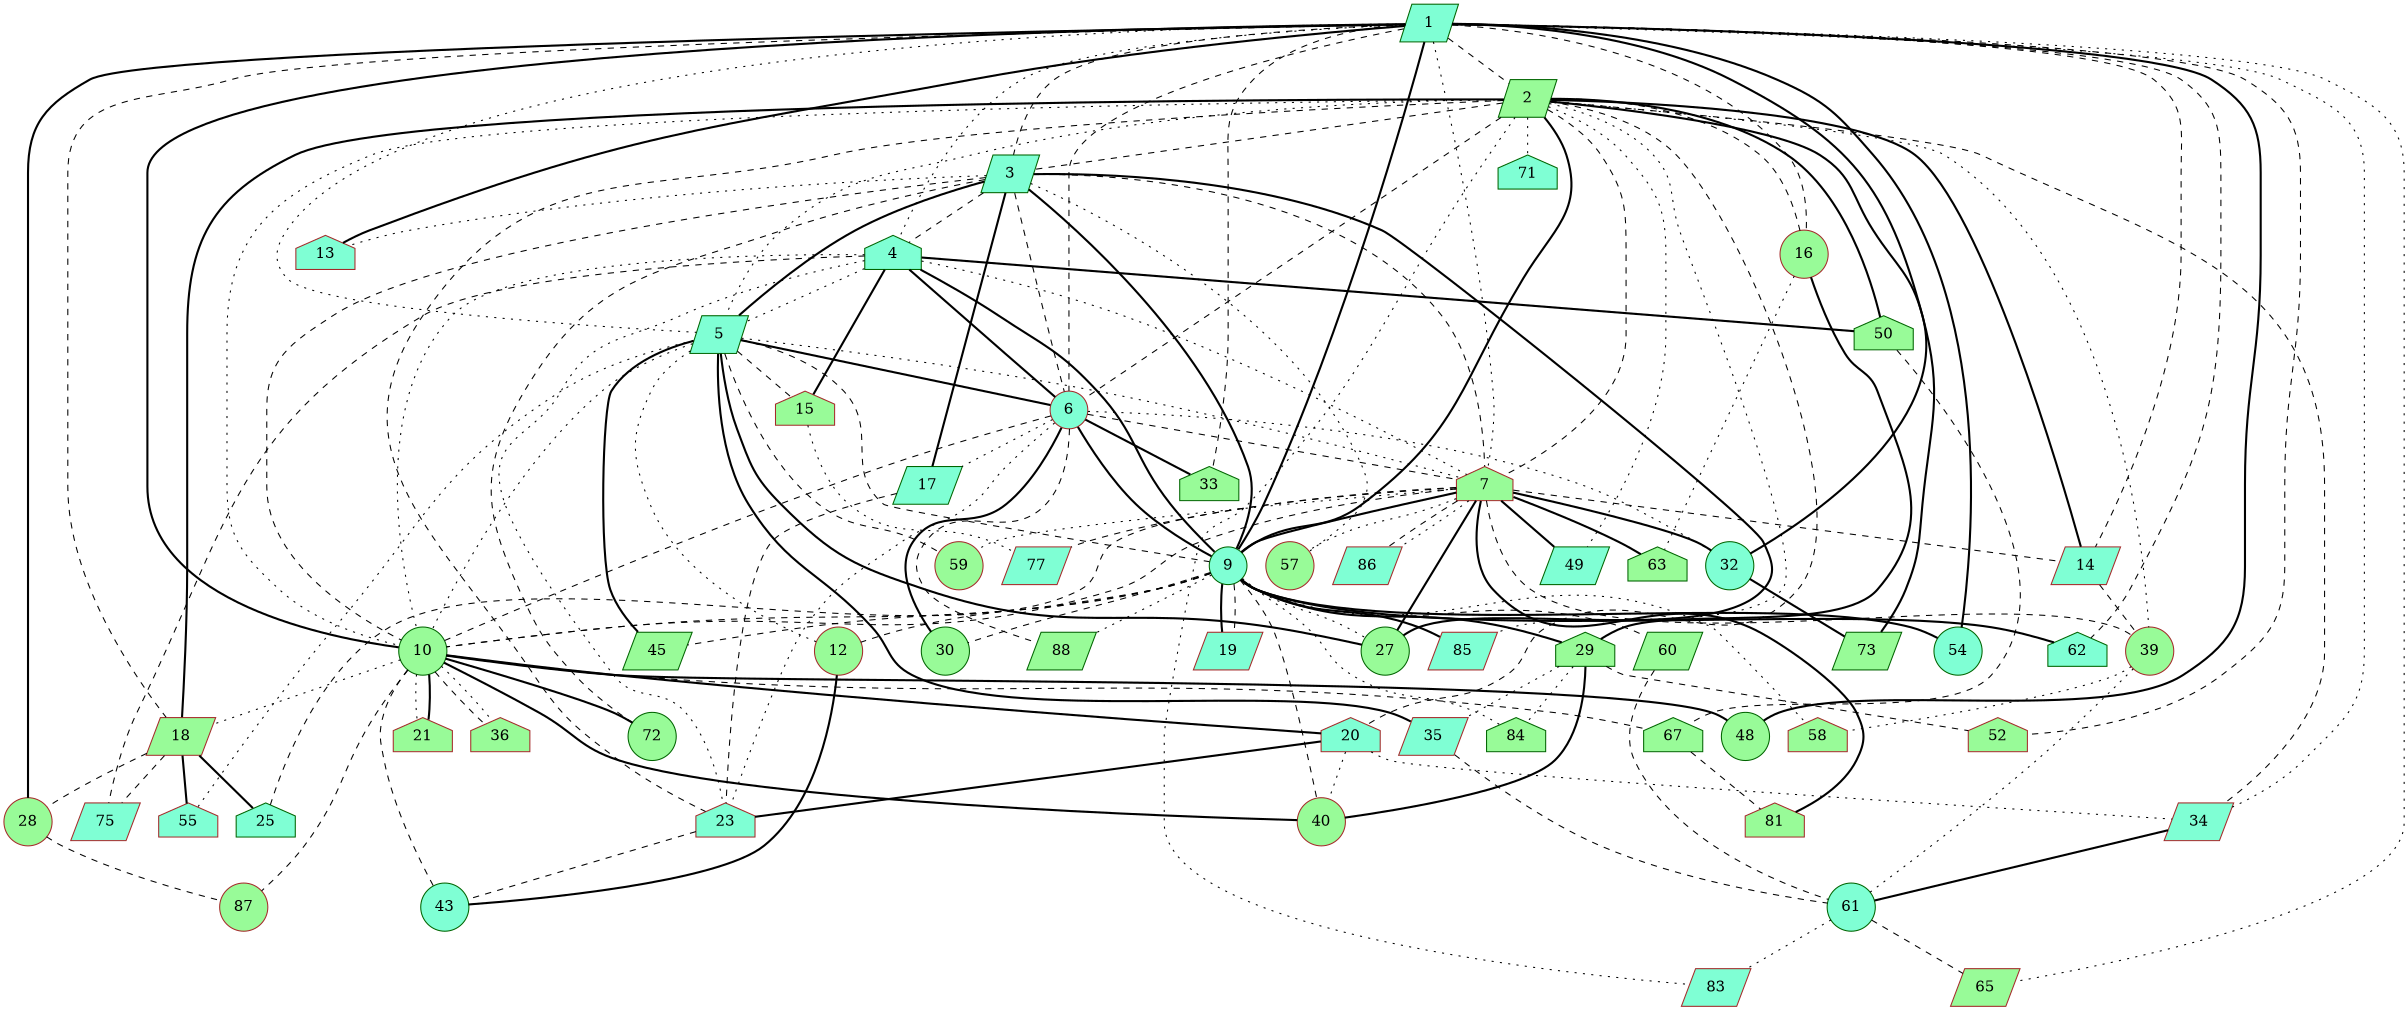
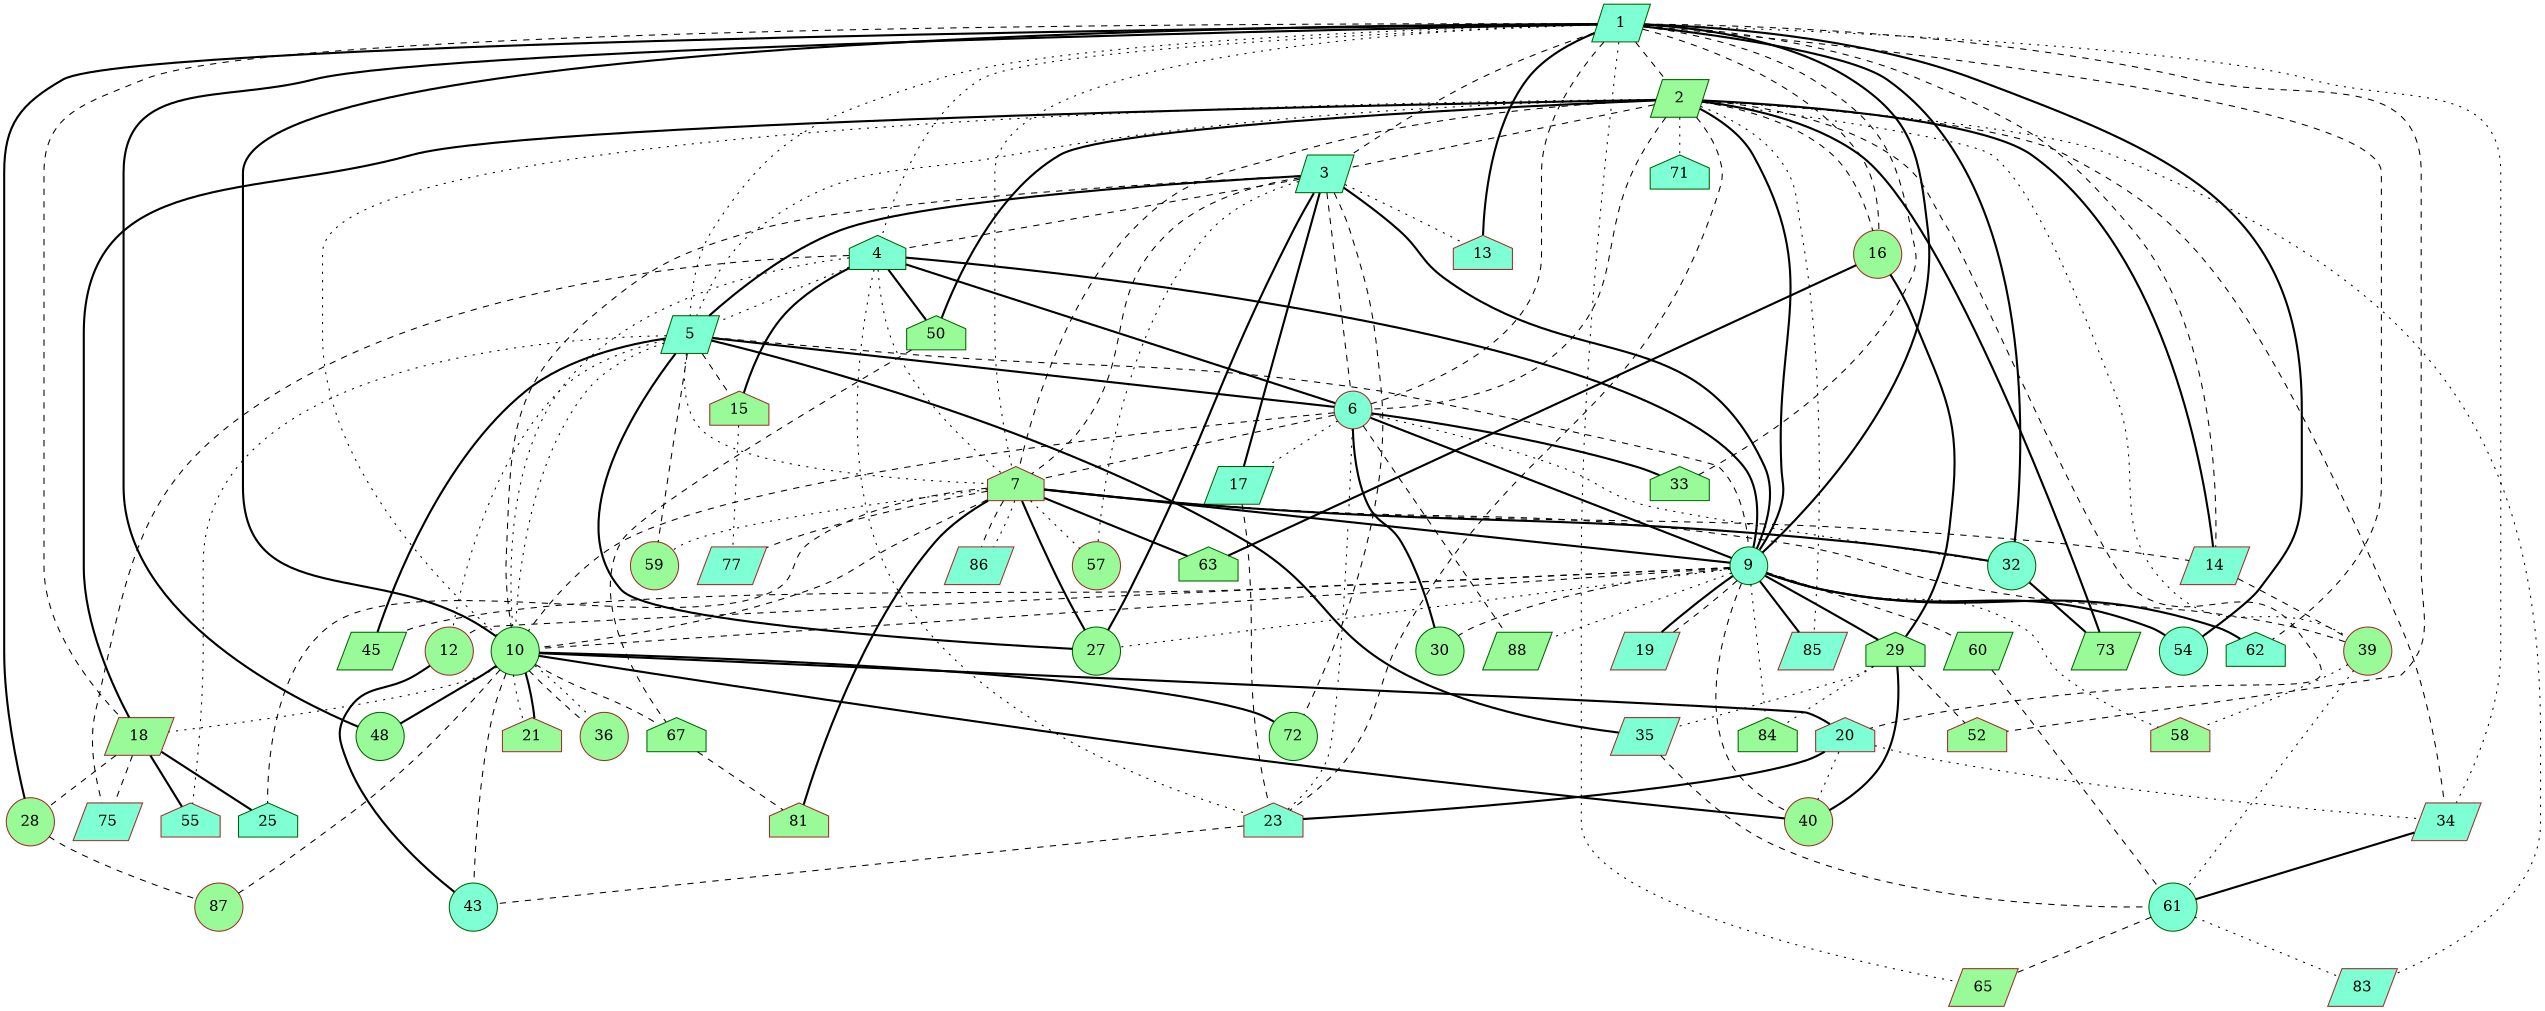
(1729, 413) -> (1542, 410)
(1575, 566) -> none
(500, 736) -> (604, 736)
